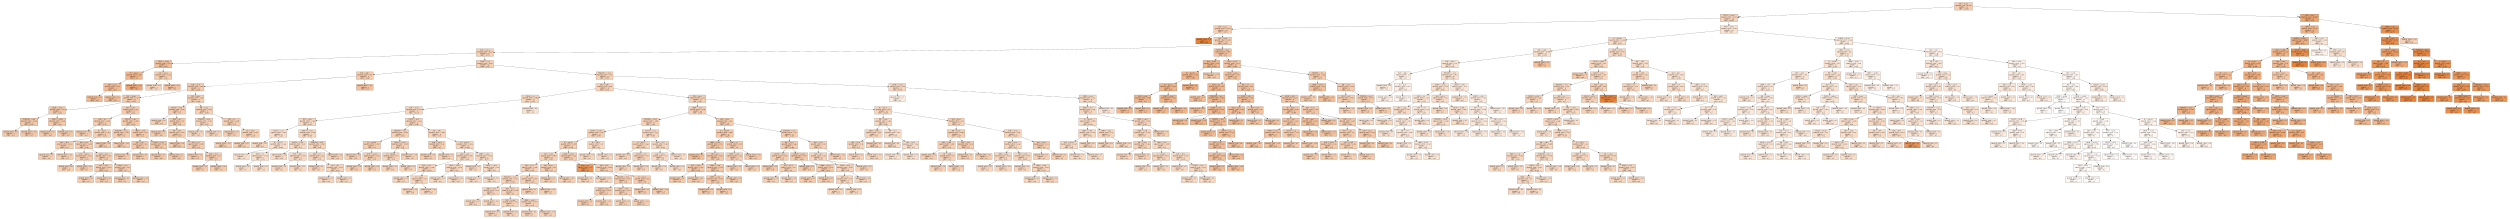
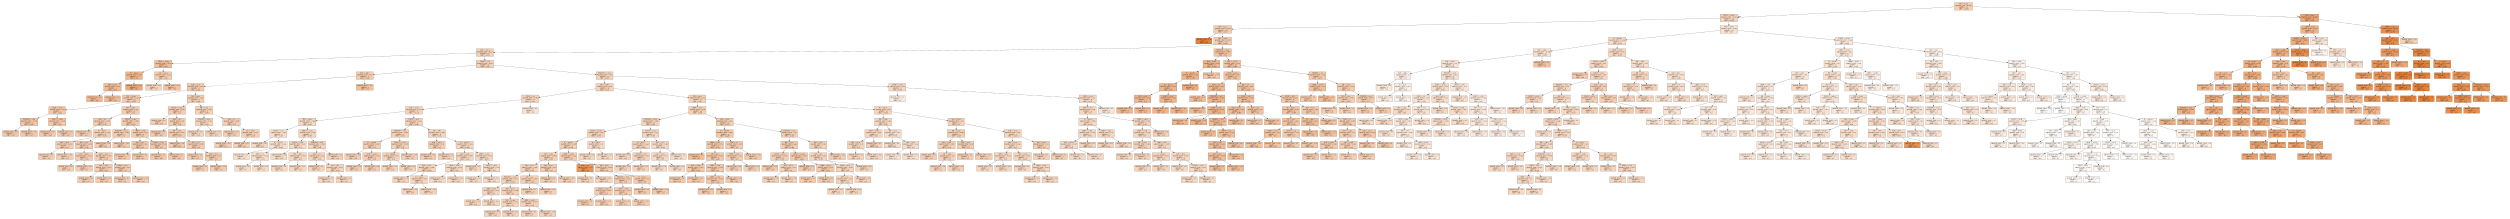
(1608, 99) -> (1608, 99)
none -> (1329, 110)
